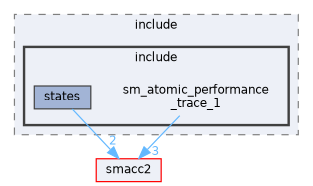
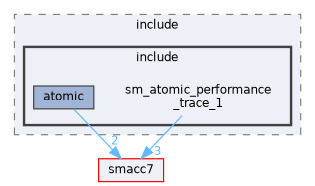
(63, 97) -> (64, 97)
(129, 170) -> (131, 170)
